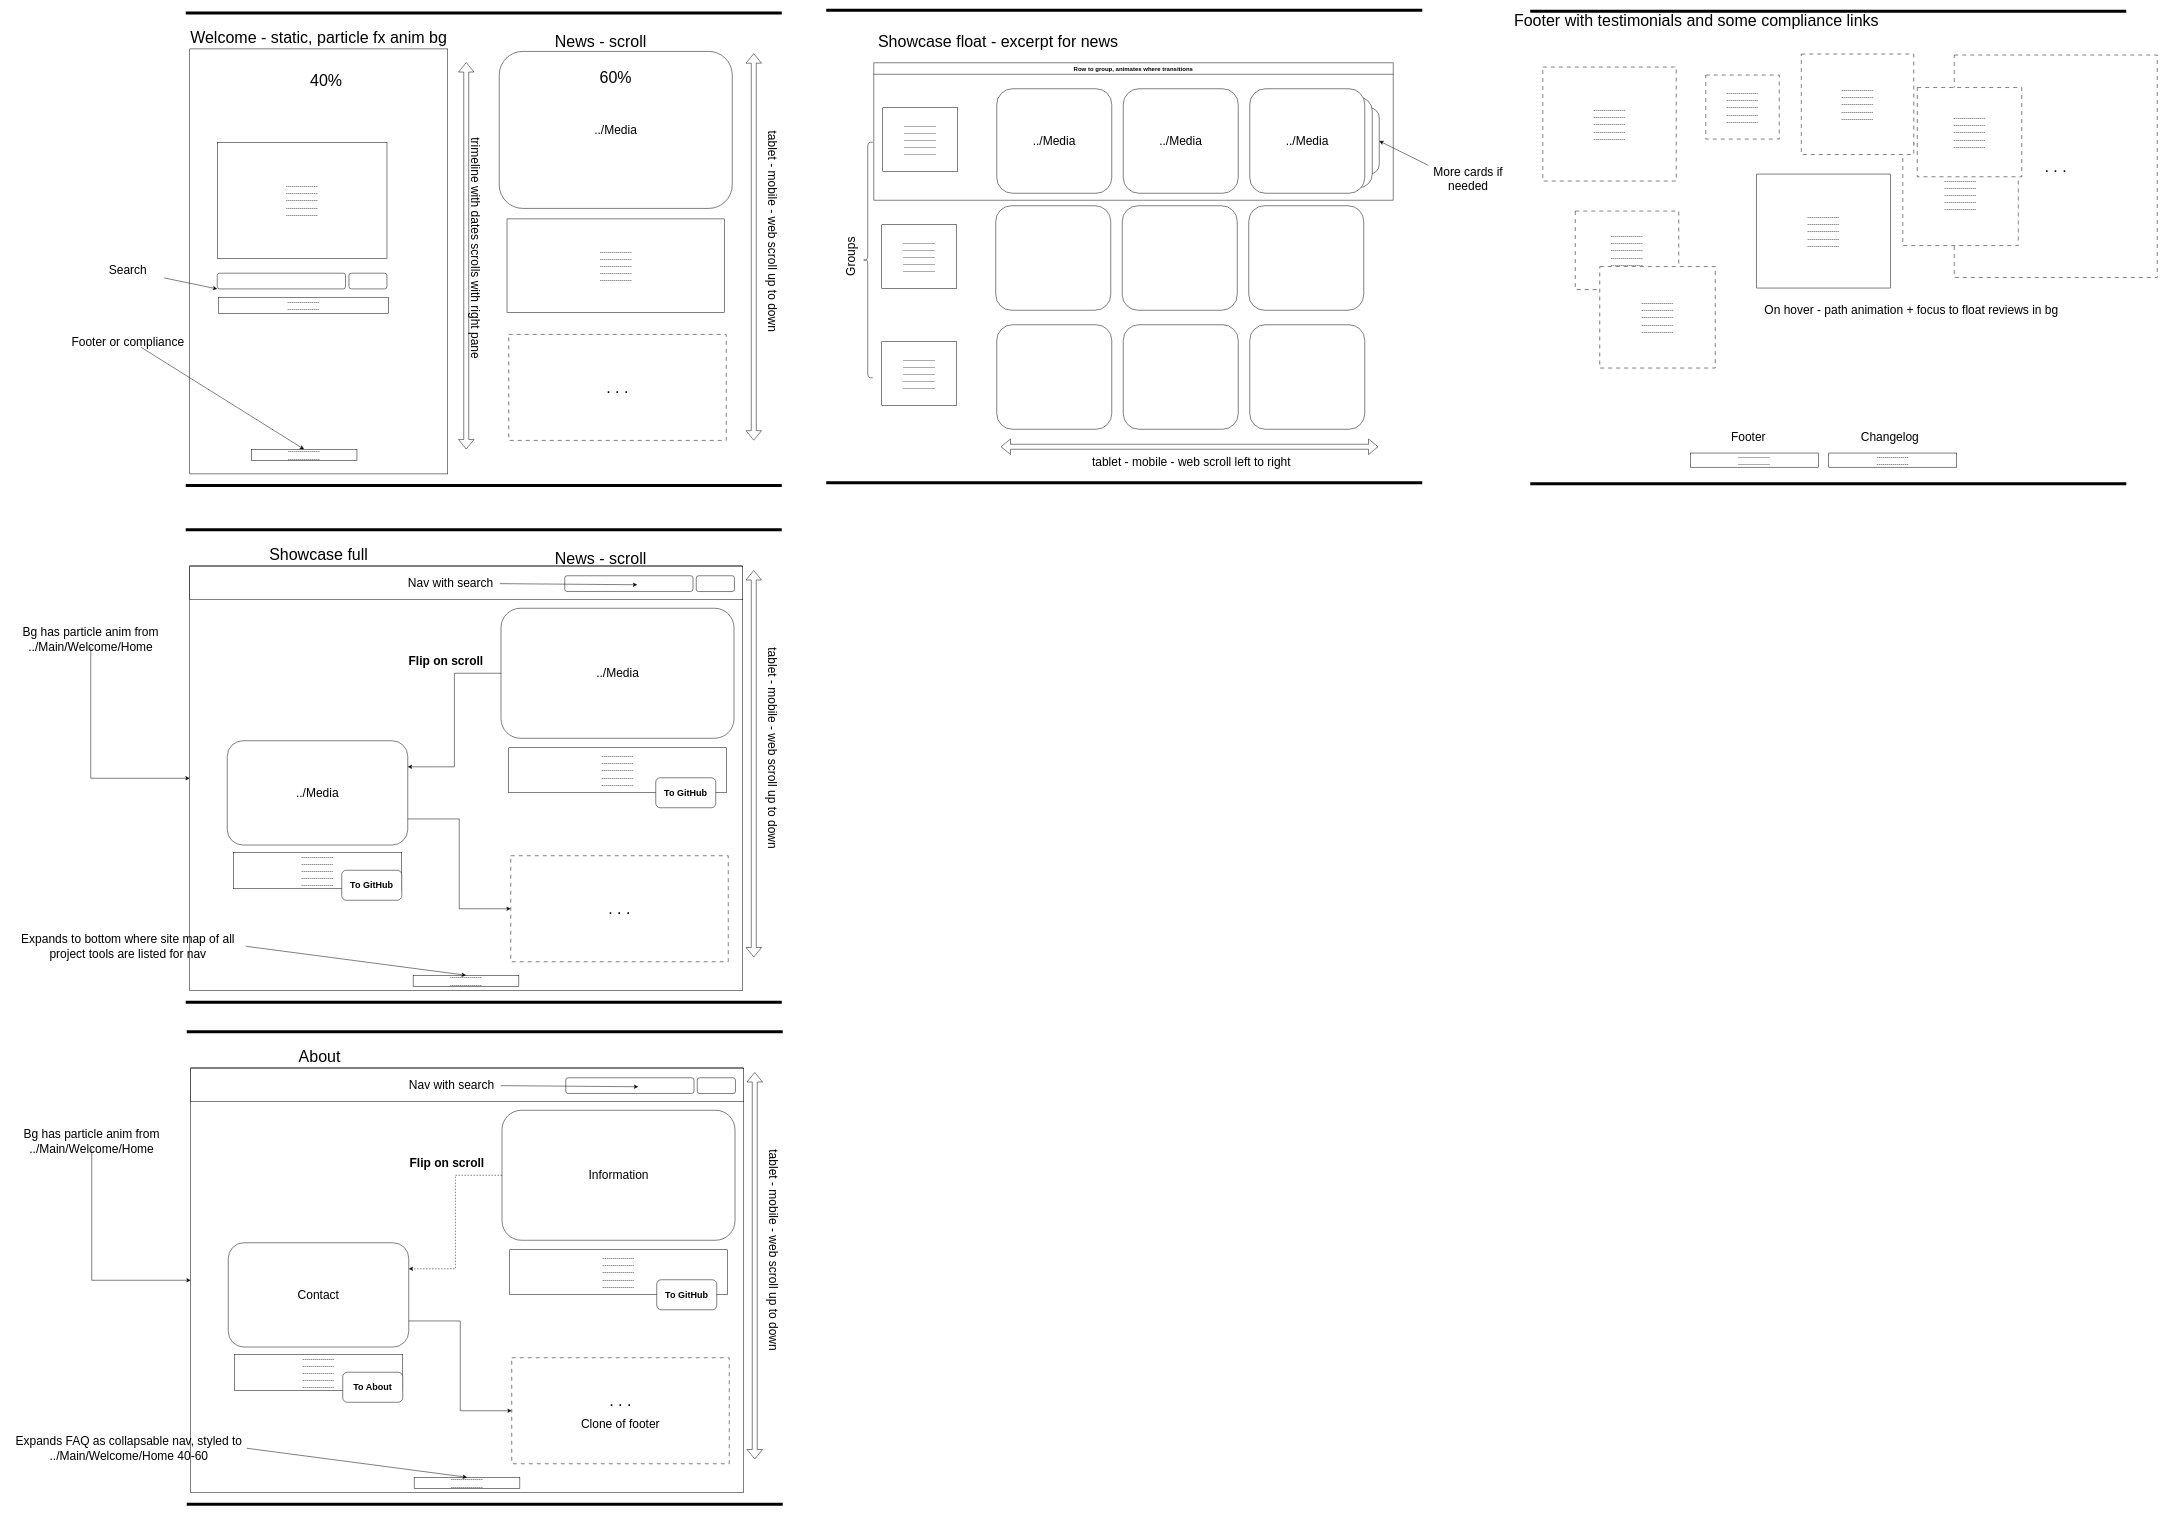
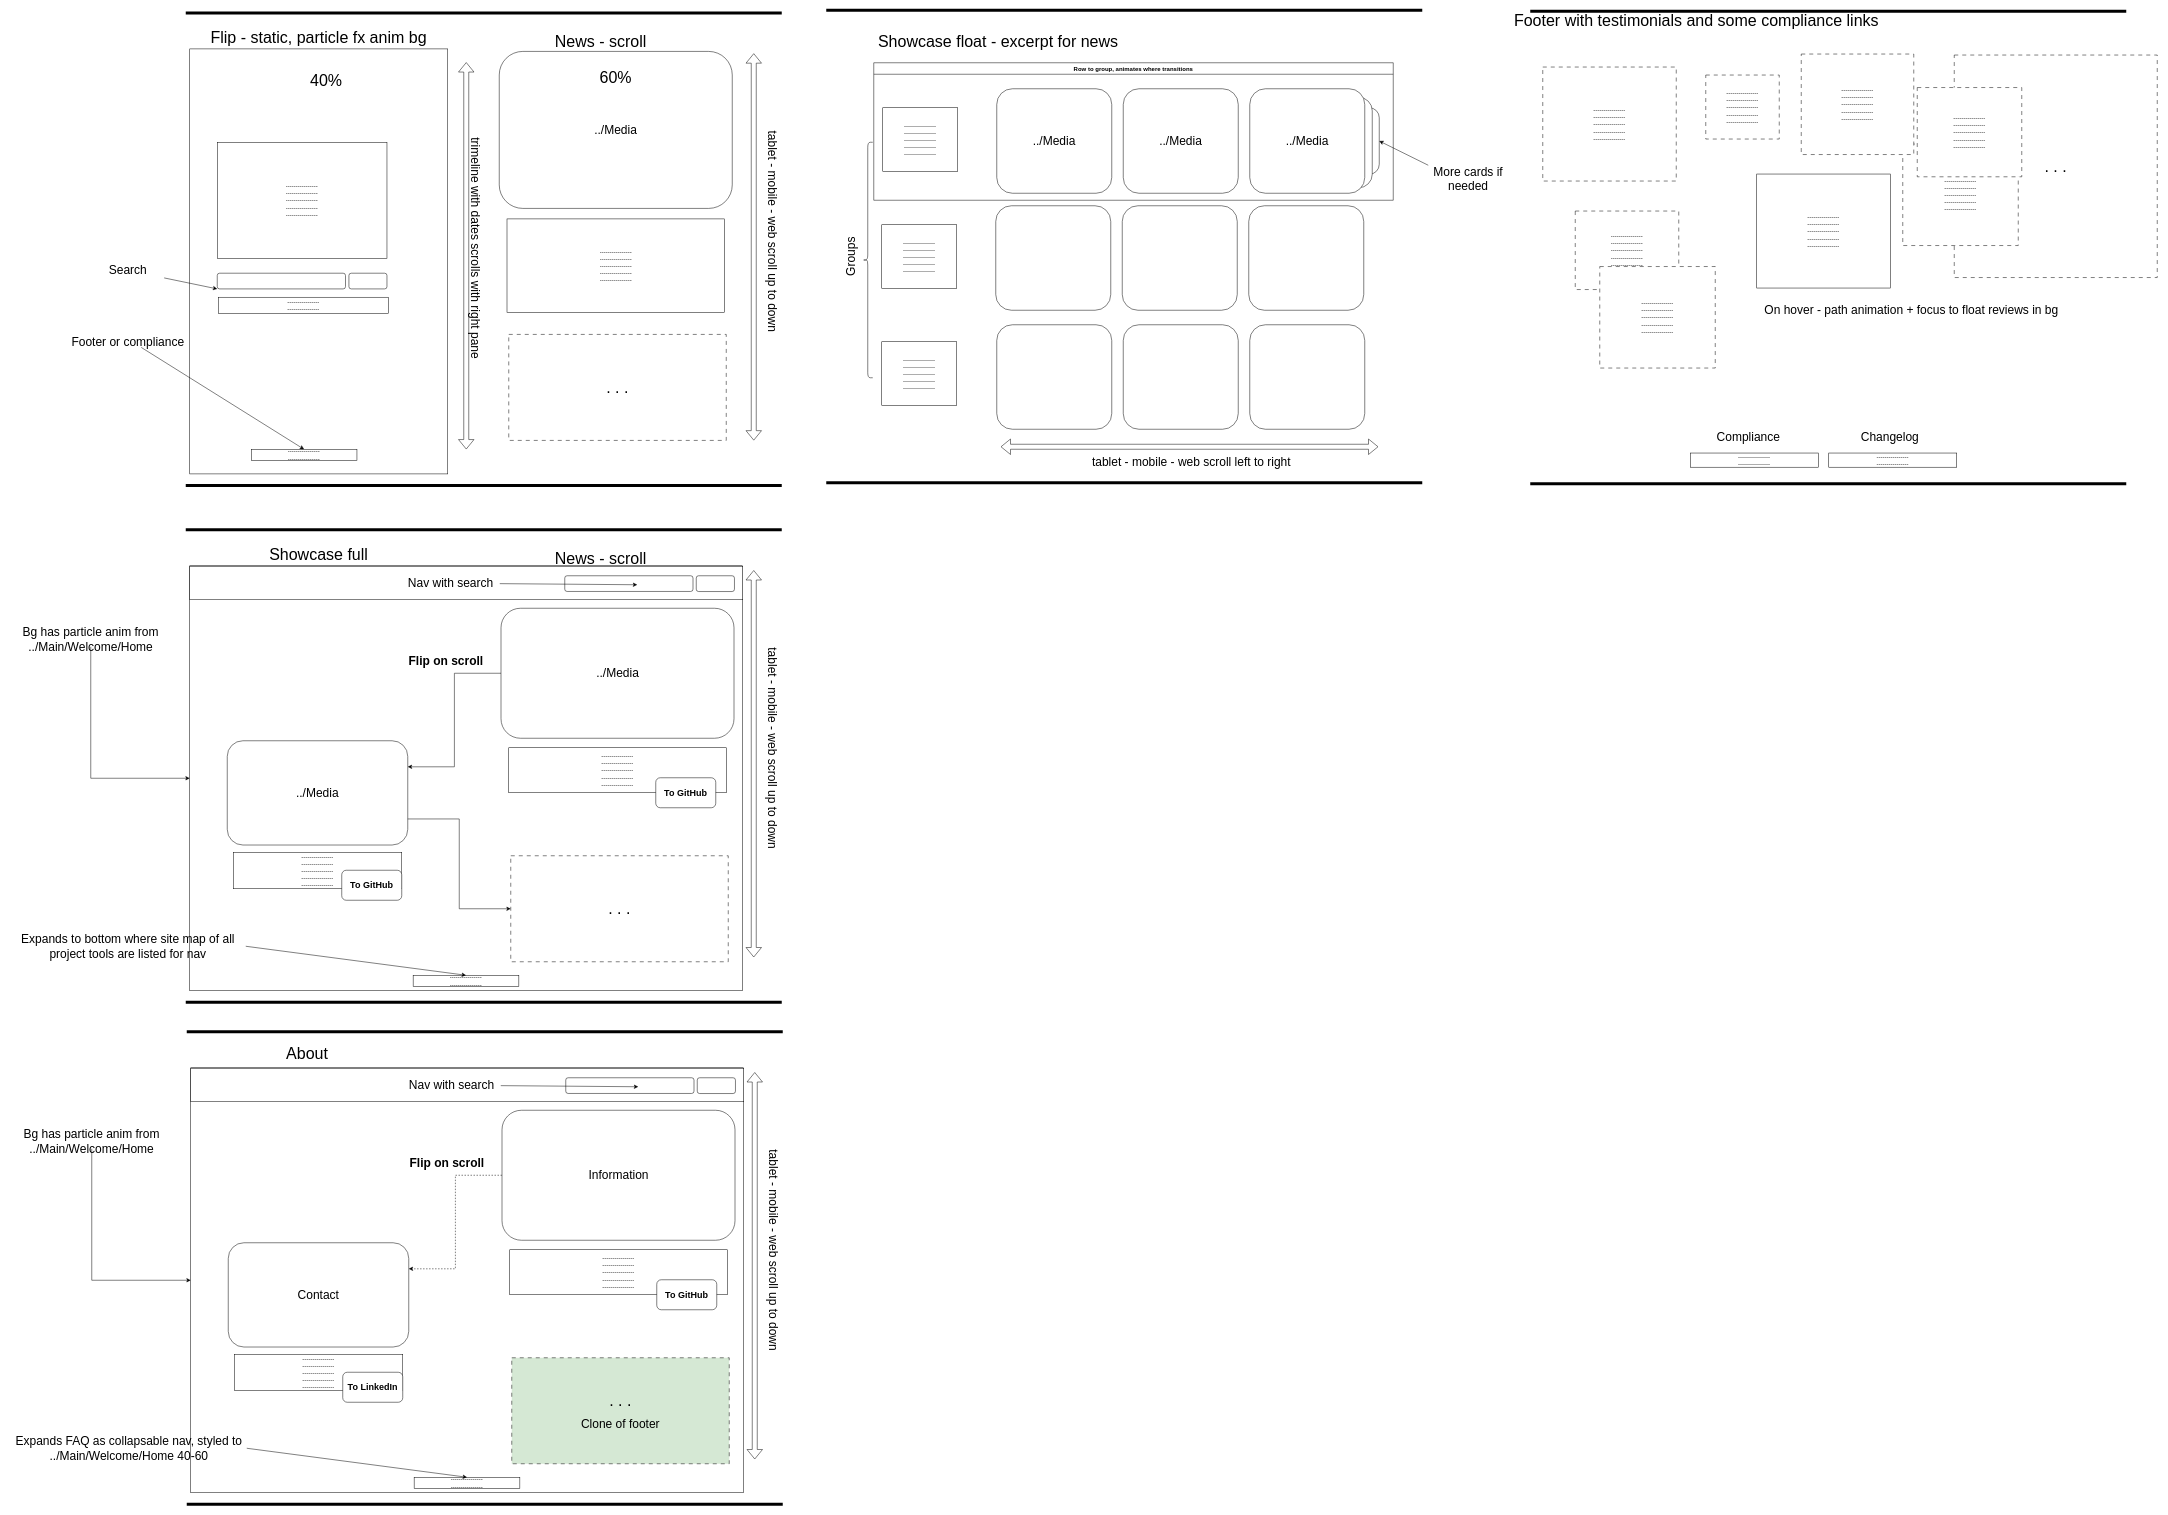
(319, 37) -> (319, 37)
(1749, 437) -> (1749, 437)
(320, 1056) -> (307, 1054)
(373, 1387) -> (373, 1387)
(507, 1411) -> none
(621, 1411) -> (621, 1411)
